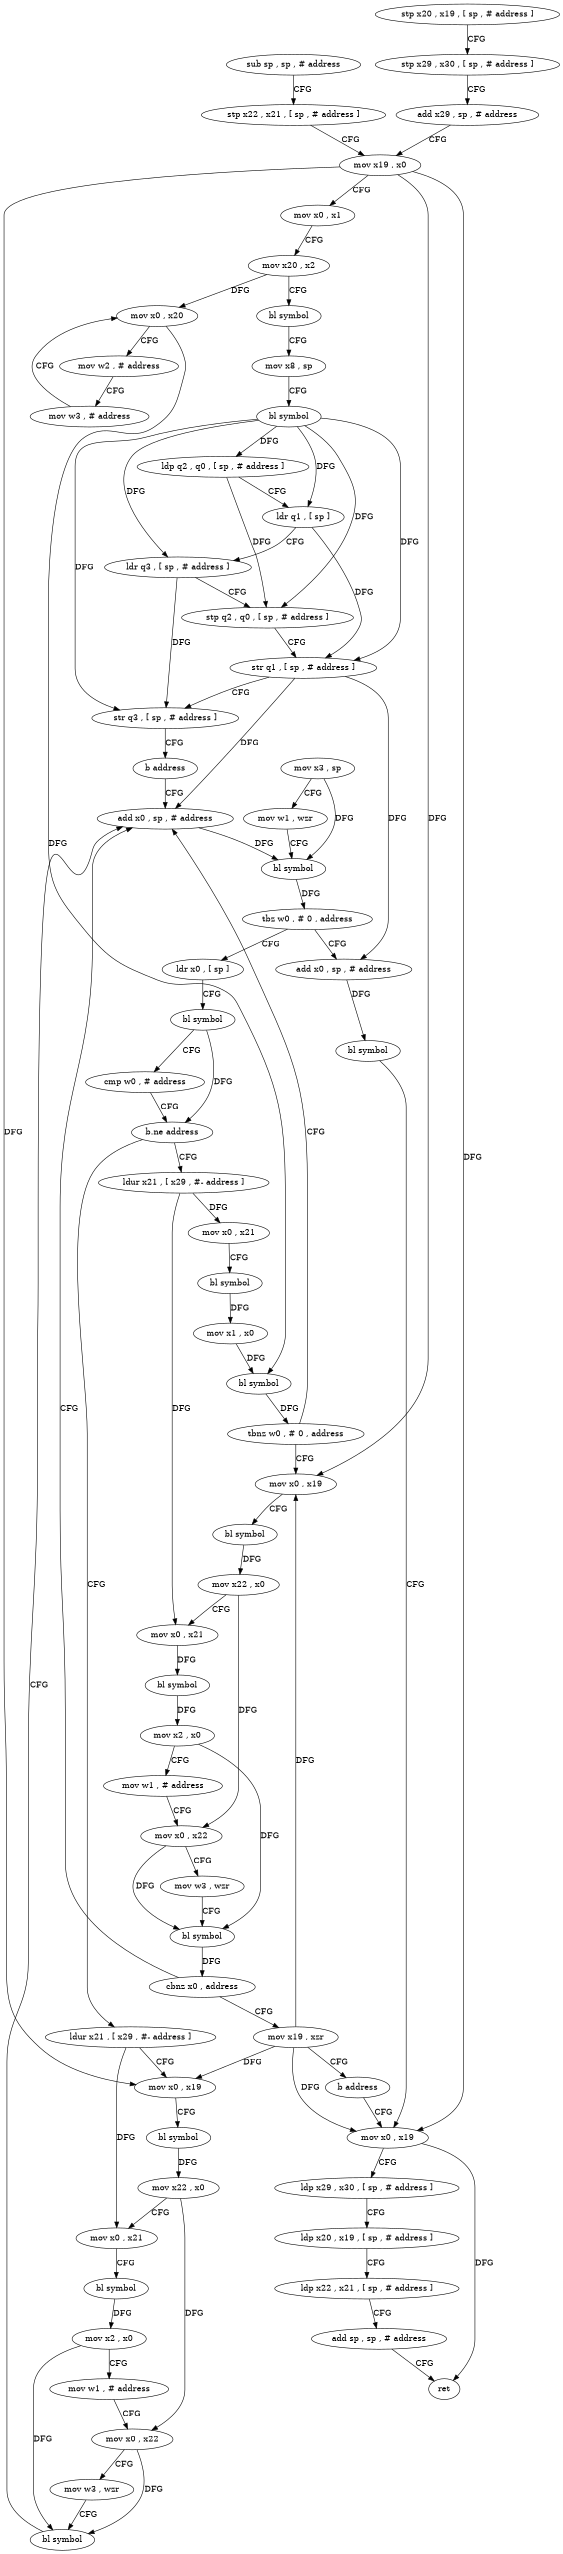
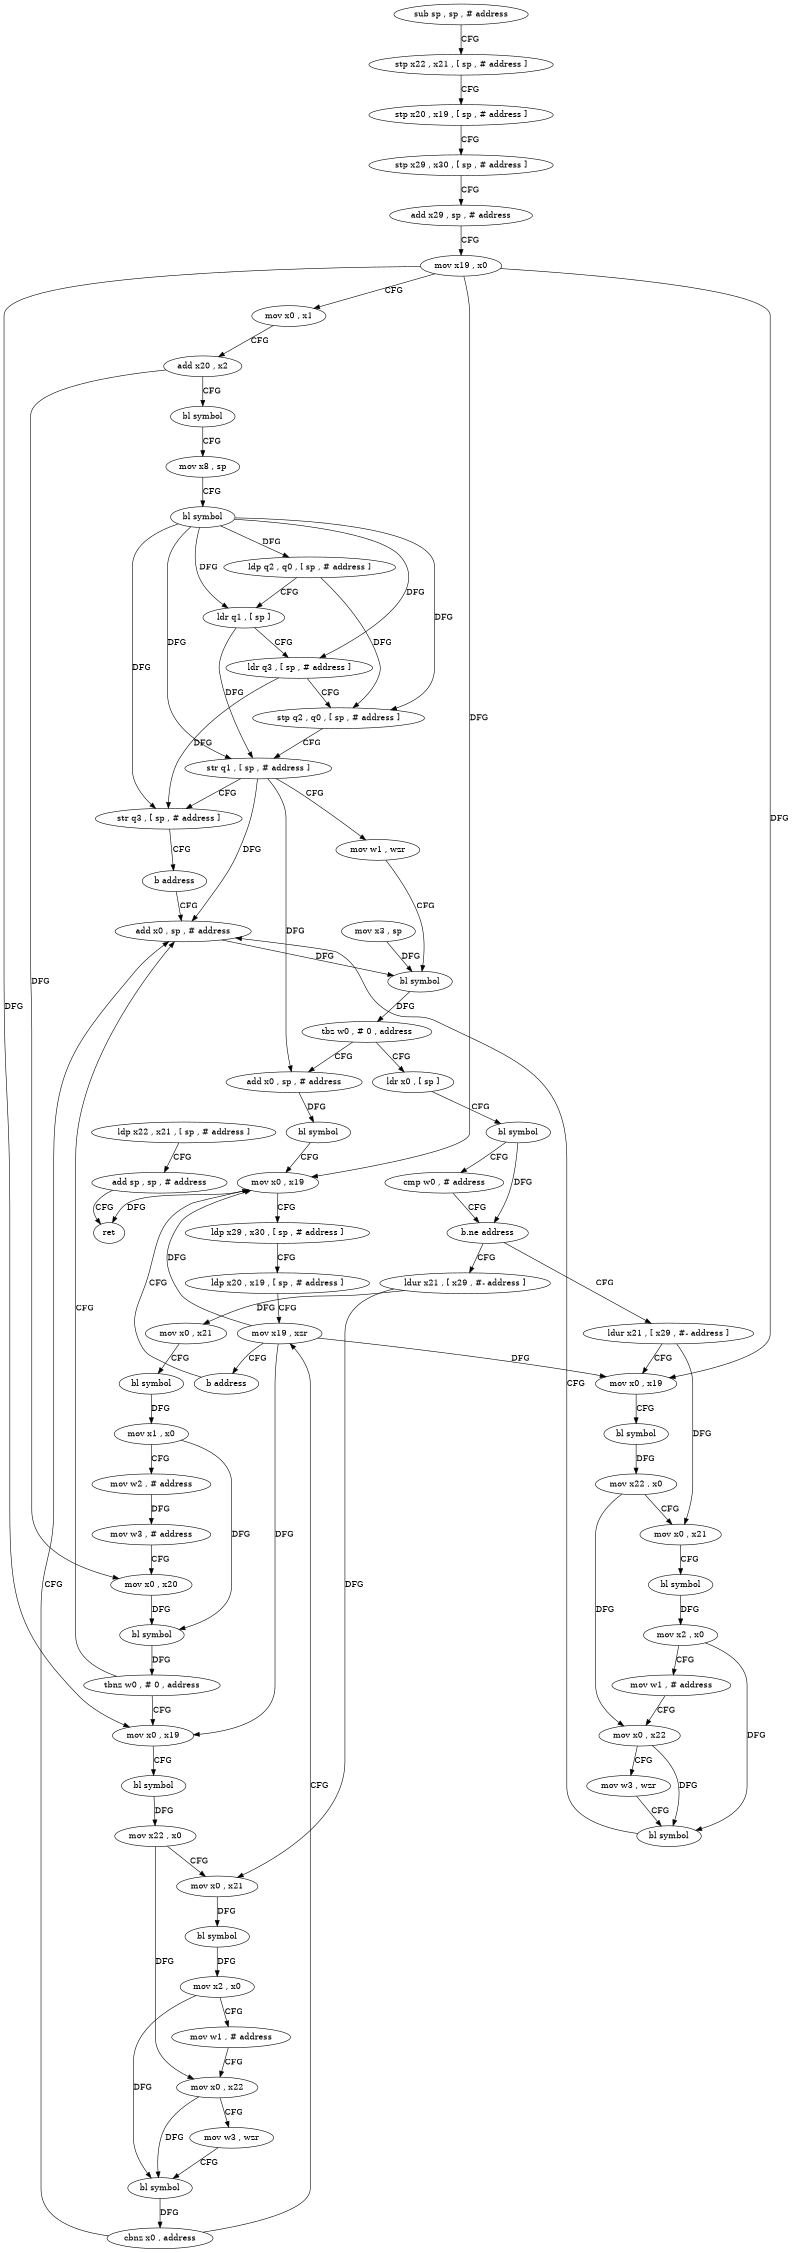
(335, 139) -> (461, 87)
(289, 266) -> (203, 366)
(140, 339) -> (151, 1456)
(116, 391) -> (161, 1509)
(303, 791) -> (319, 806)
(367, 2261) -> (278, 1305)
